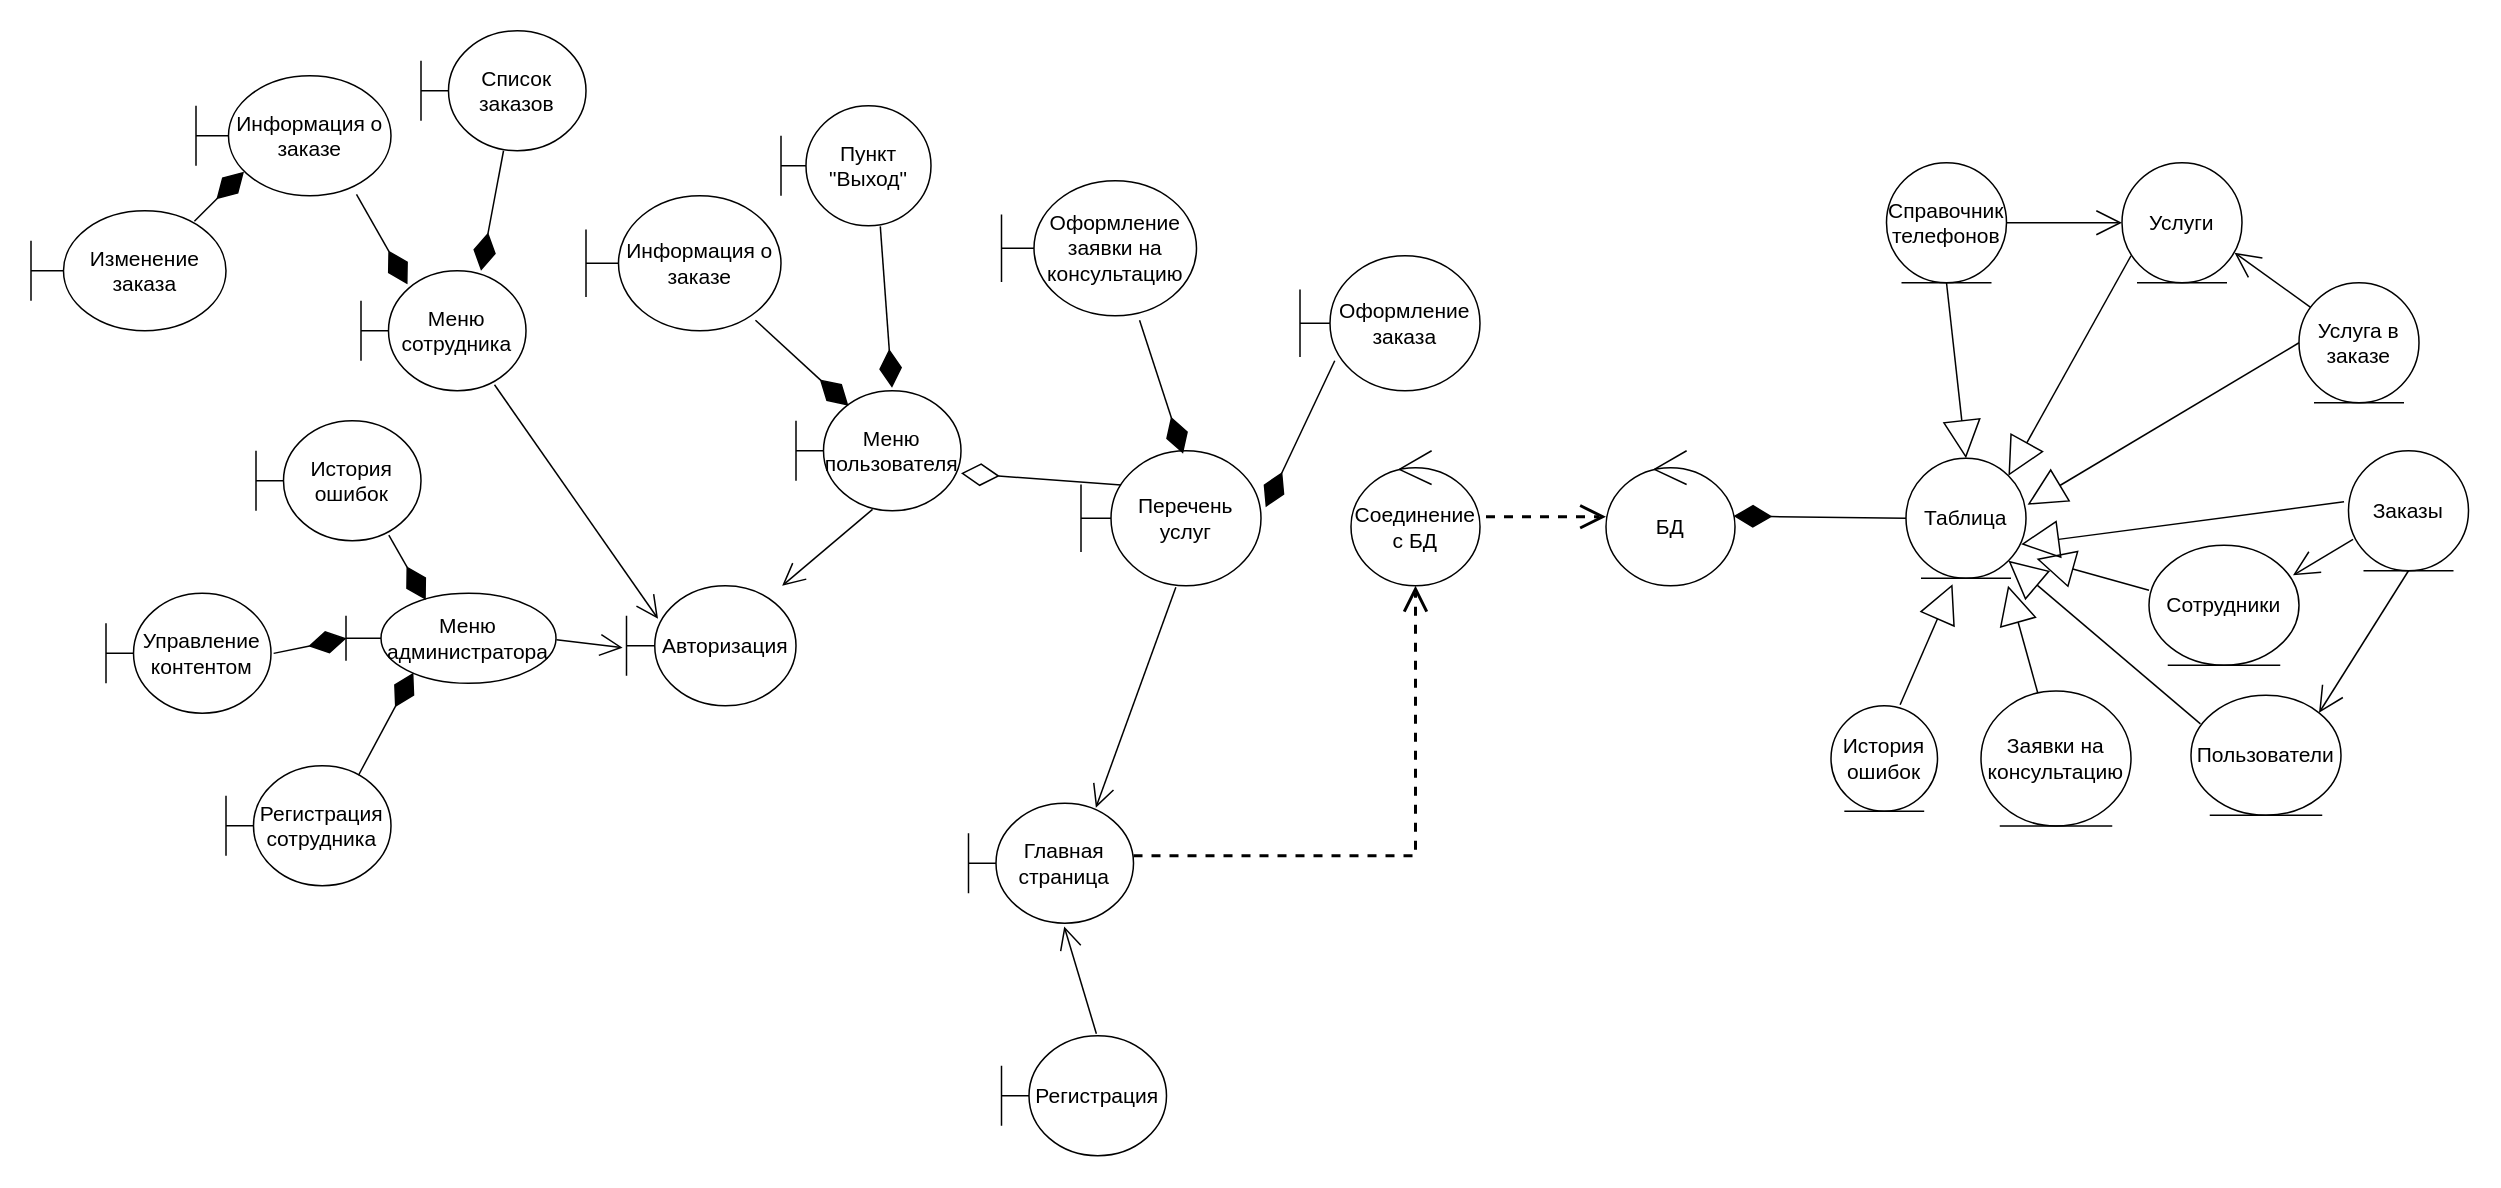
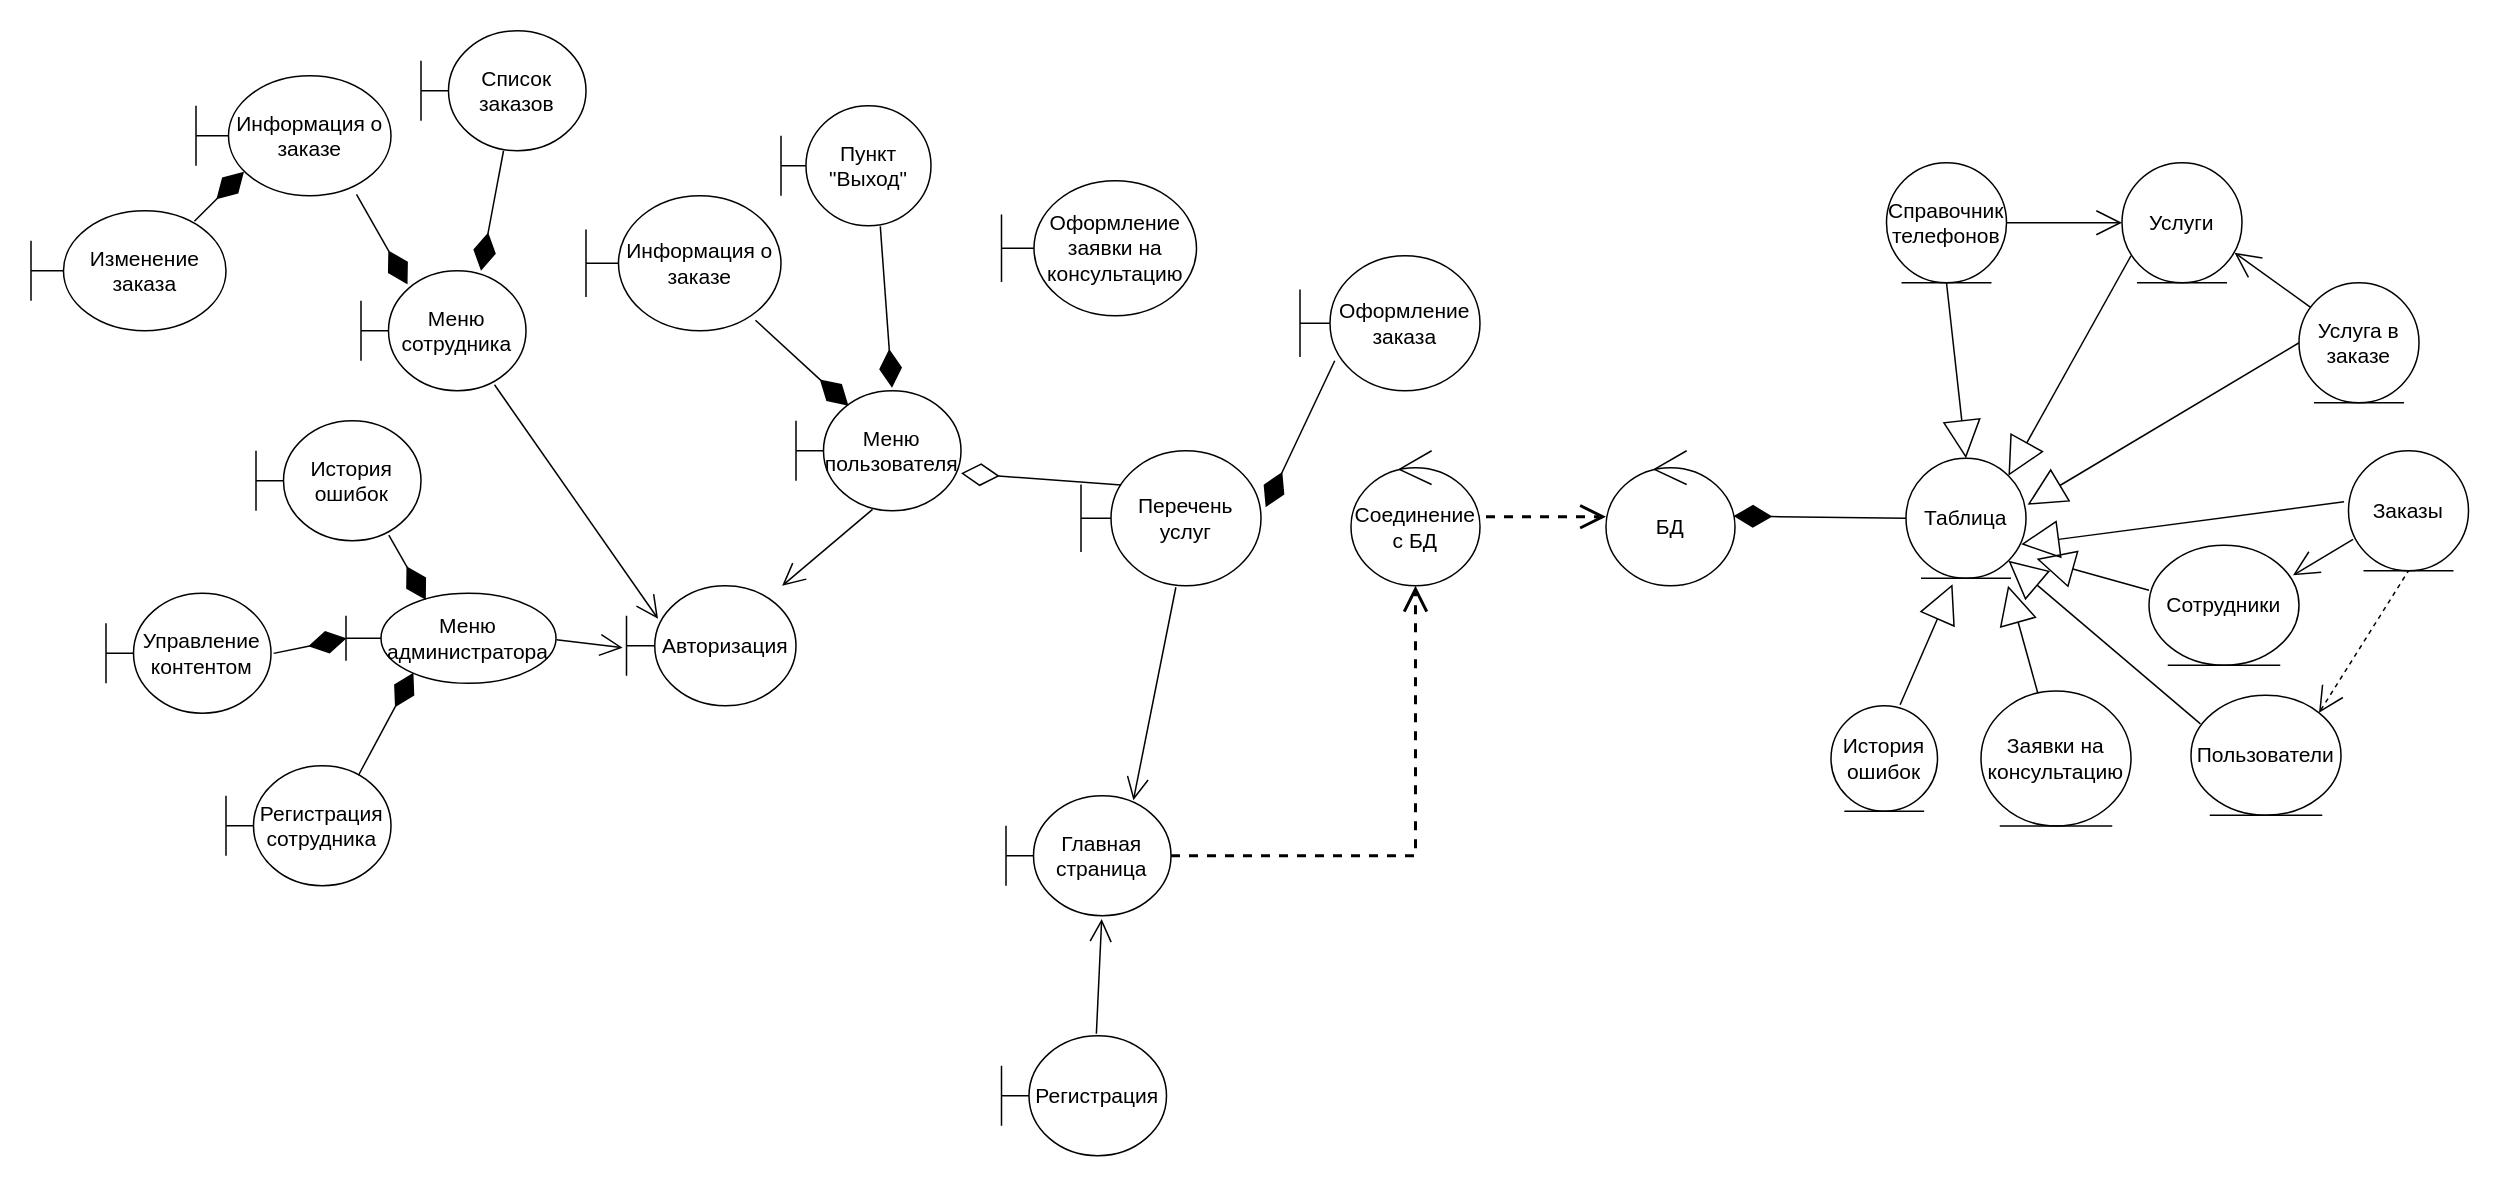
(1155, 369) -> none
(2364, 640) -> (2364, 640)
(1051, 863) -> (1088, 856)
